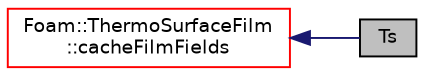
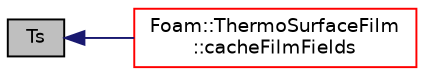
(335, 38) -> (109, 38)
